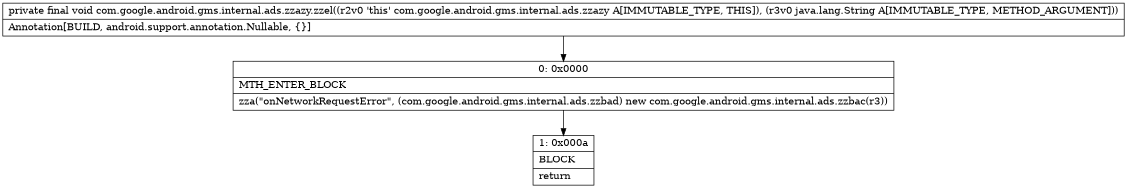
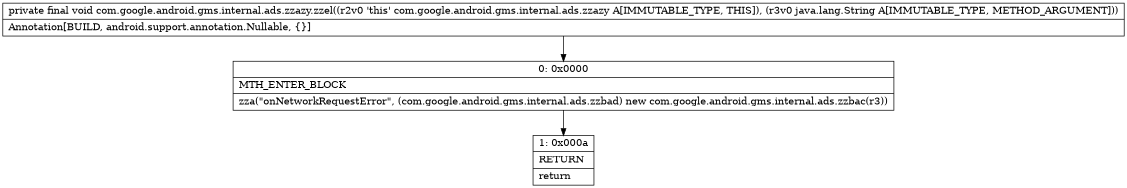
(557, 160) -> (561, 160)
